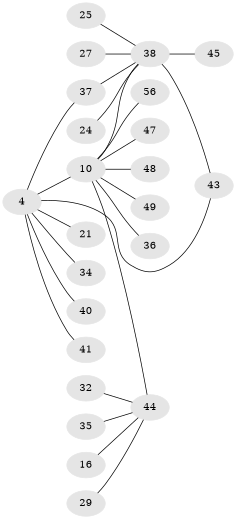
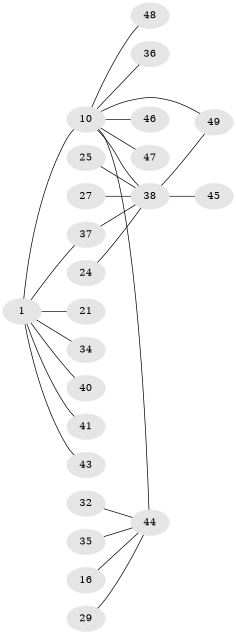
(150, 92) -> (150, 119)
(191, 116) -> (184, 160)
(22, 202) -> (22, 311)
